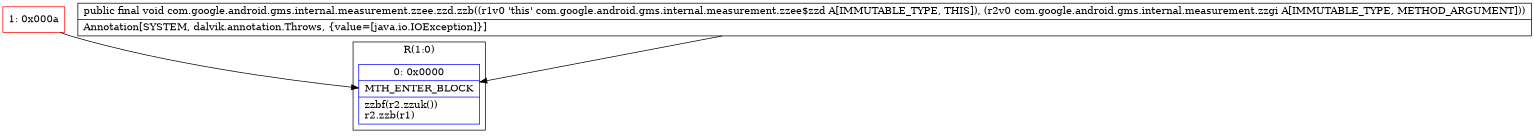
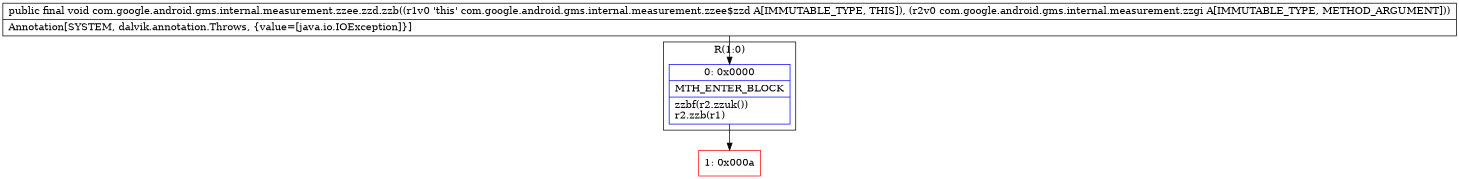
(205, 66) -> (730, 134)
